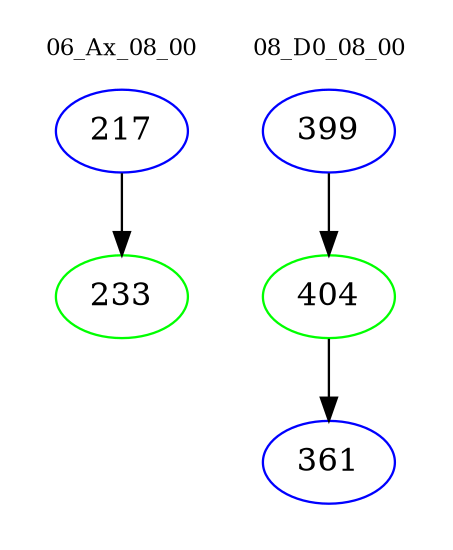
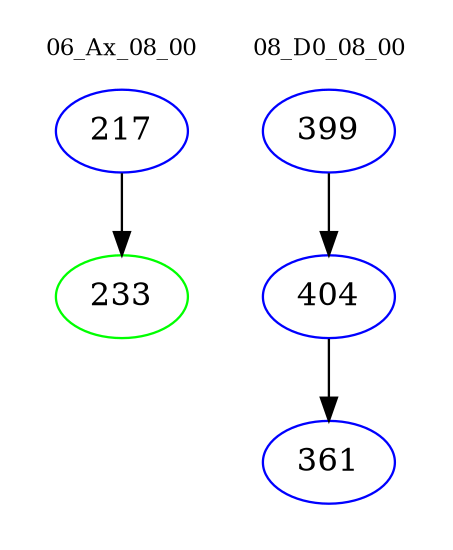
(329, 297) -> (329, 297)
